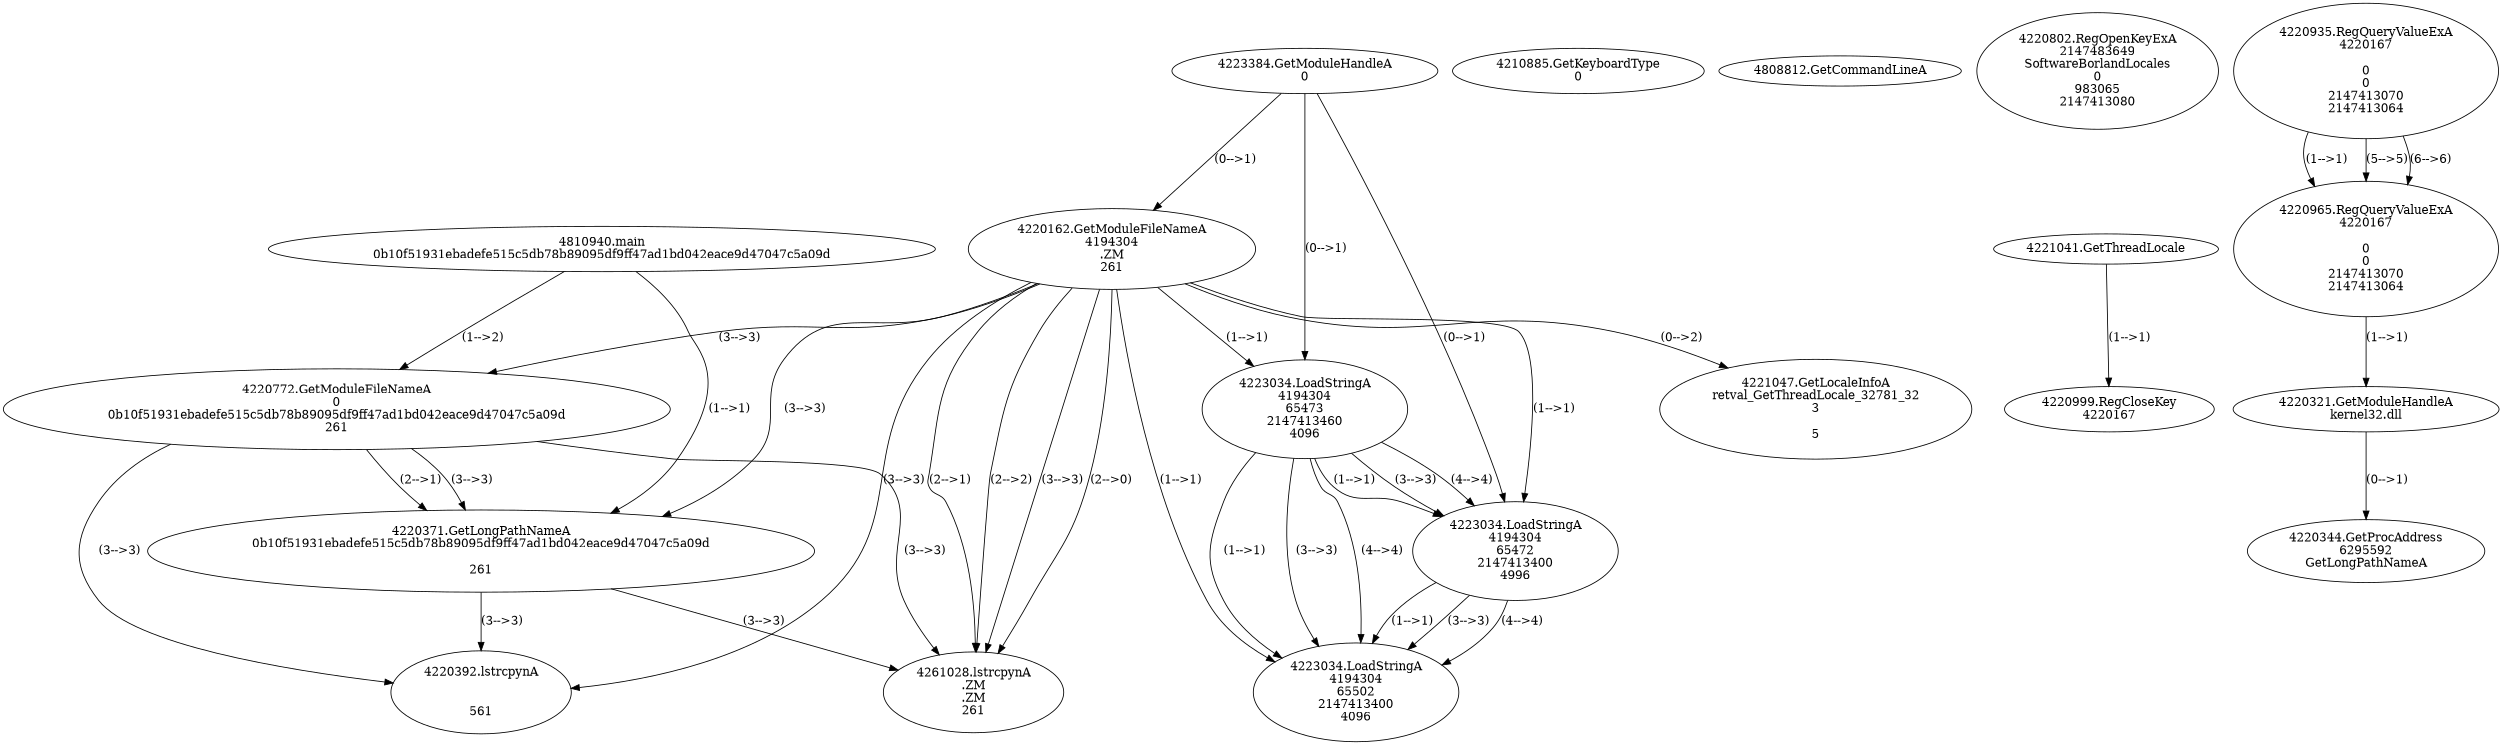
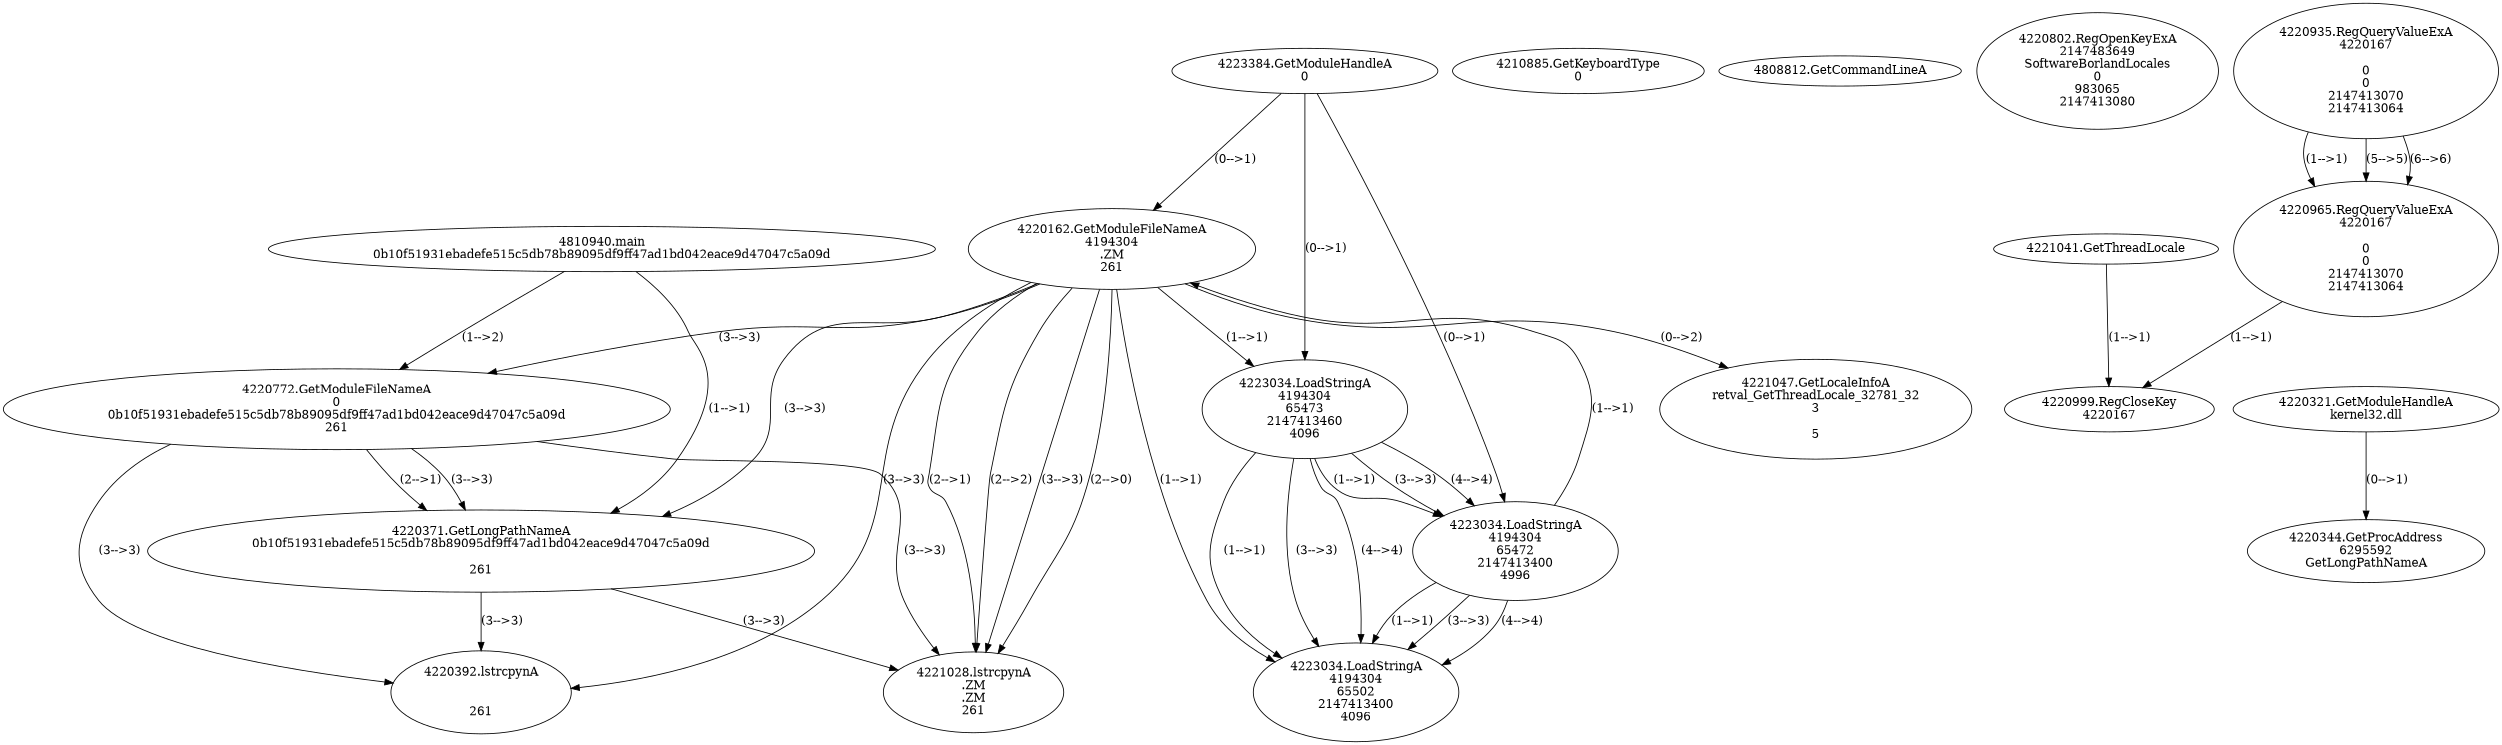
(1422, 320) -> (1456, 319)
(2366, 347) -> (2216, 342)
(481, 692) -> (481, 692)
(974, 692) -> (974, 692)
